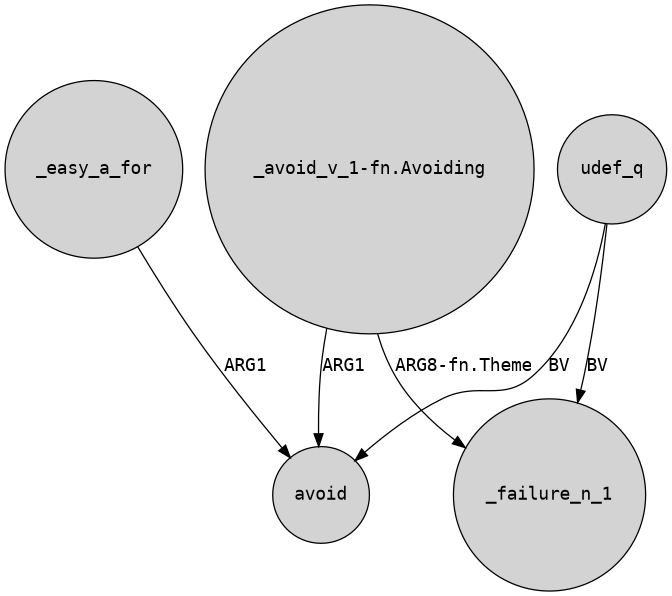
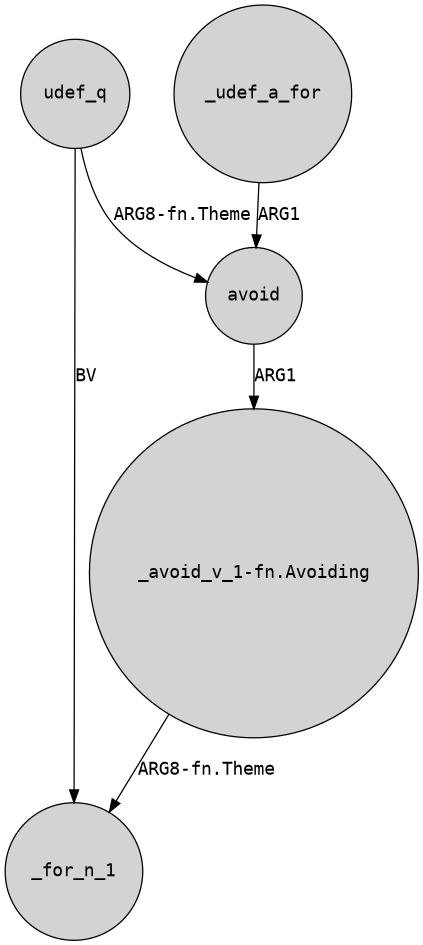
(94, 169) -> (263, 94)
(559, 366) -> (182, 215)
(320, 381) -> (254, 370)
(550, 495) -> (74, 872)
